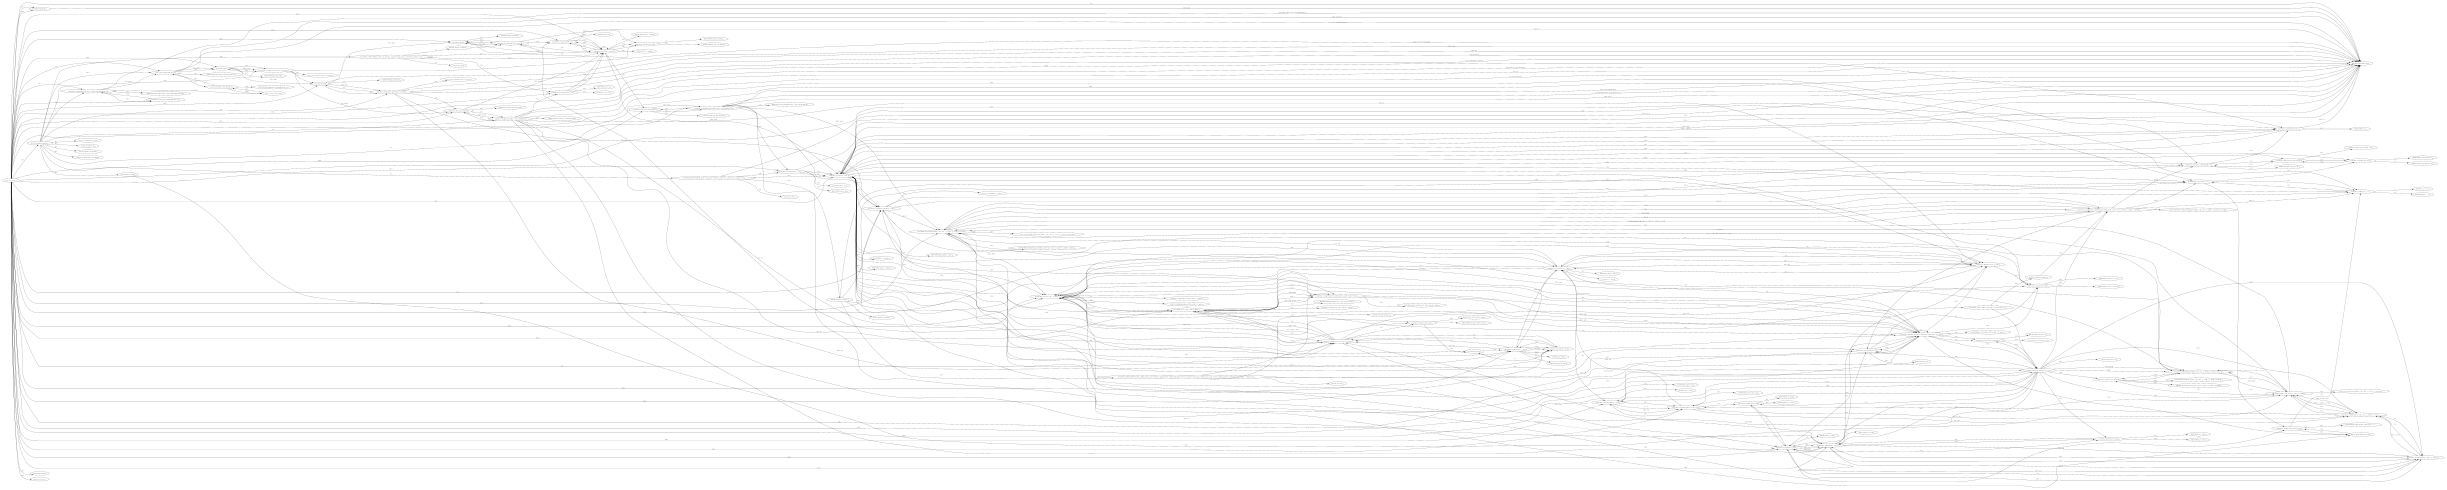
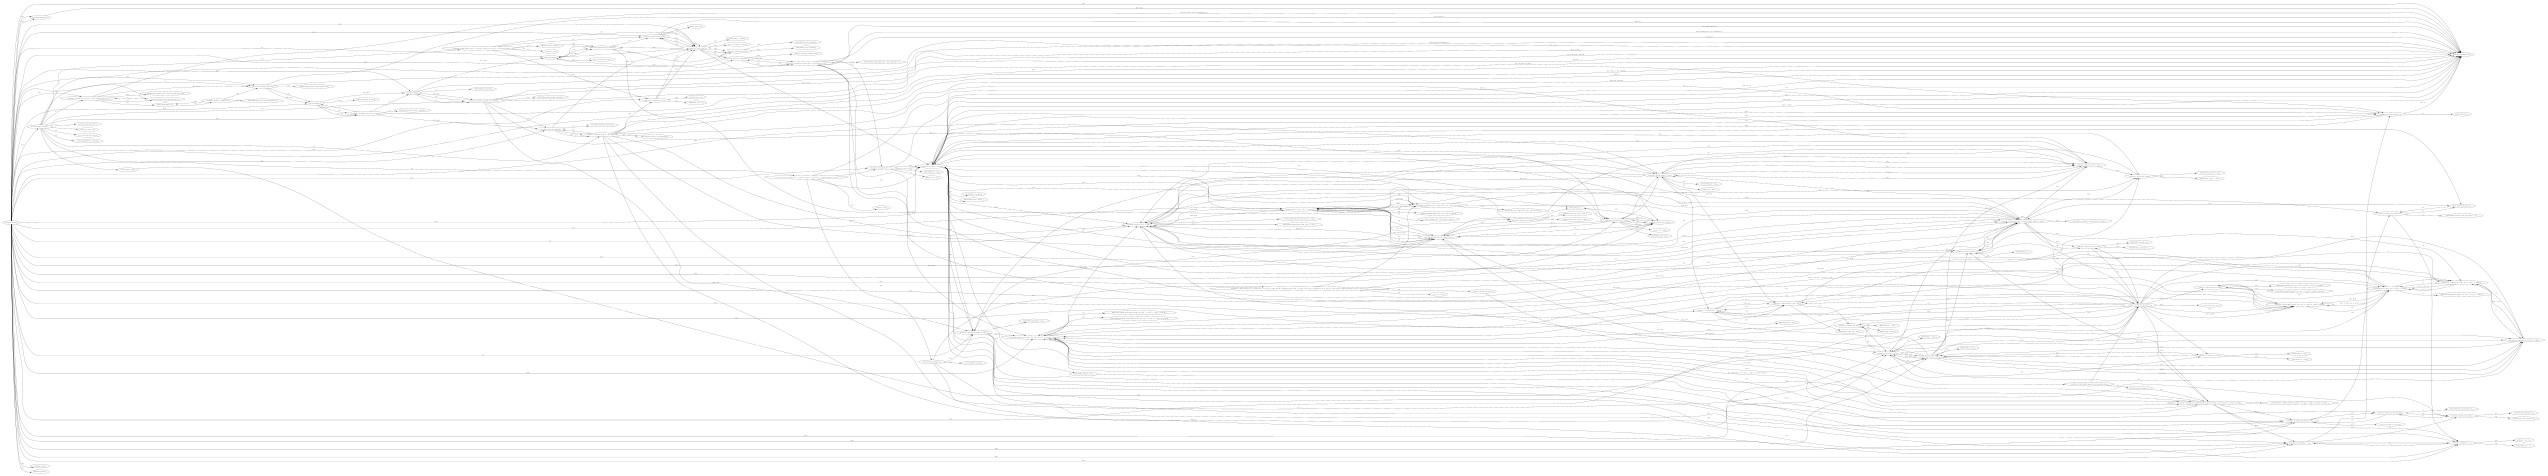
(190, 80) -> none
(1686, 391) -> none
